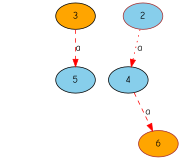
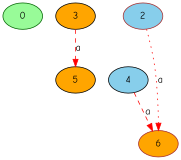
none -> (23, 16)
(137, 44) -> (156, 76)
(76, 80) -> (76, 80)
